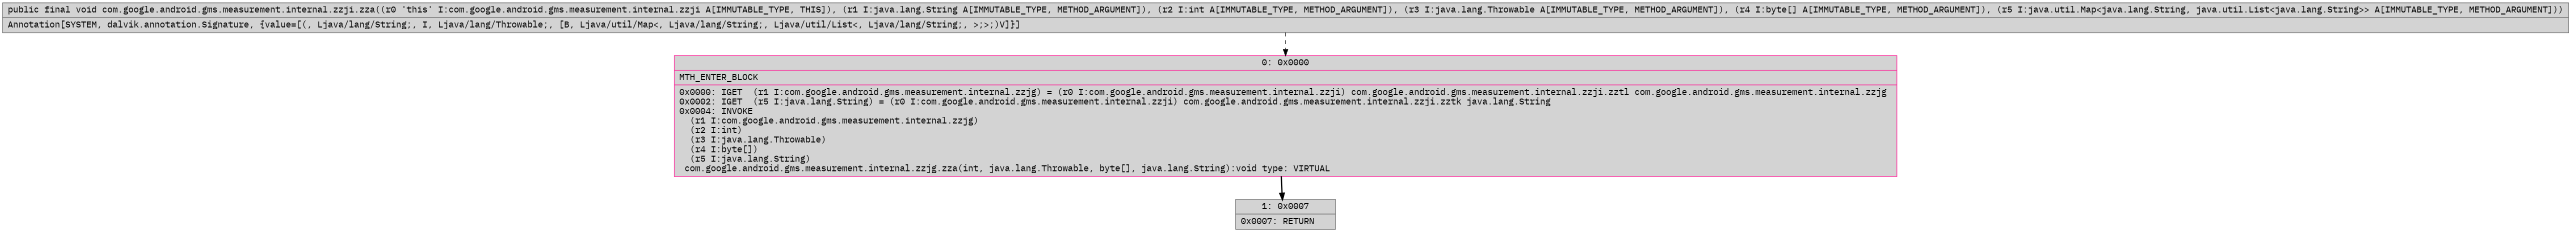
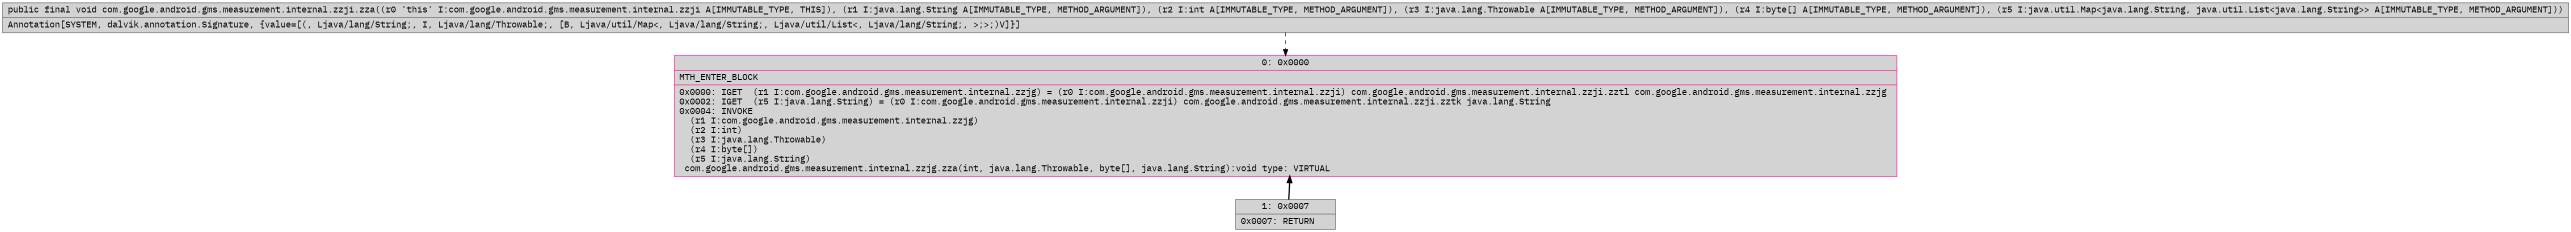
(1282, 185) -> (1289, 191)
